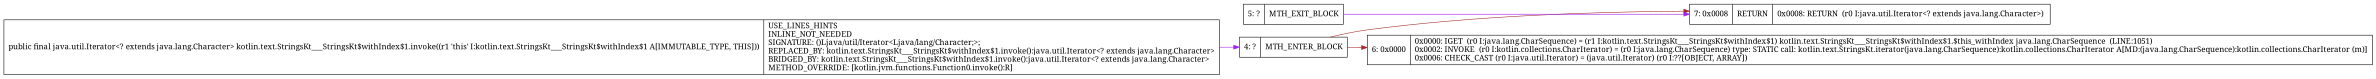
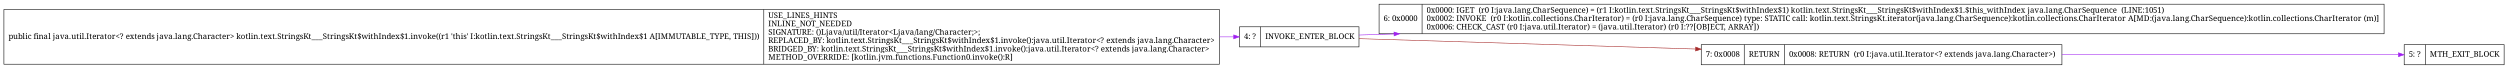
(1488, 14) -> (2230, 55)
(1304, 47) -> (1310, 37)
(1354, 47) -> (1376, 34)
